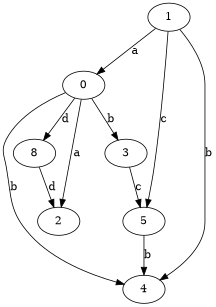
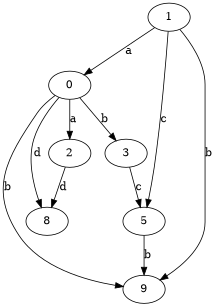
(45, 184) -> (60, 183)
(144, 289) -> (144, 289)
